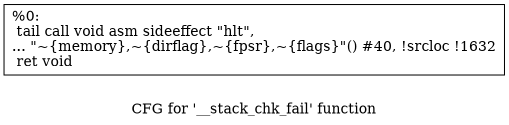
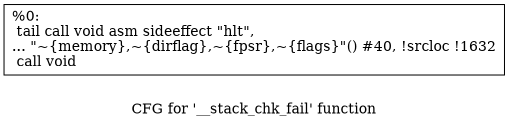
(43, 62) -> (44, 62)
